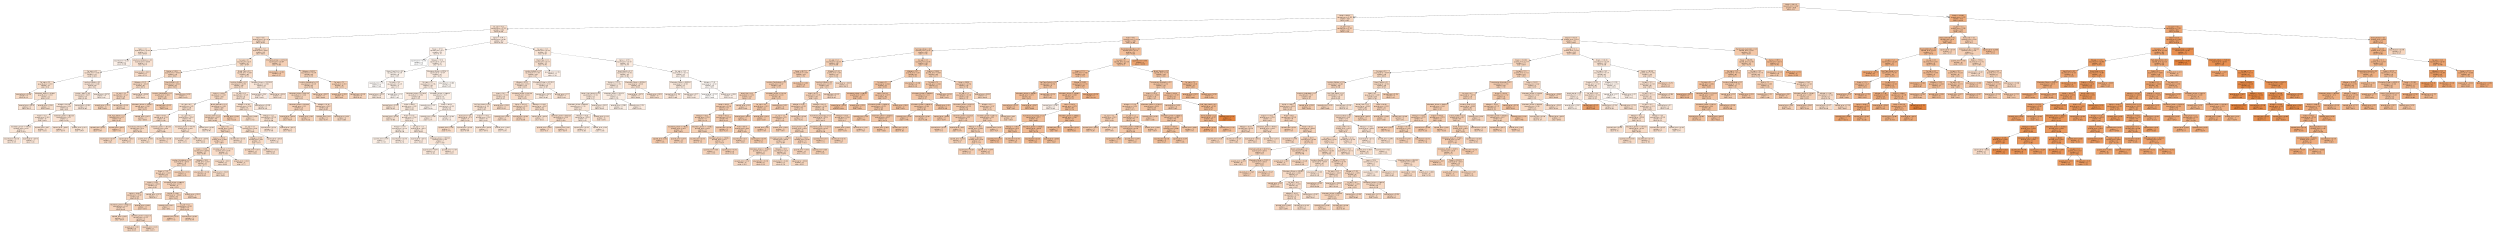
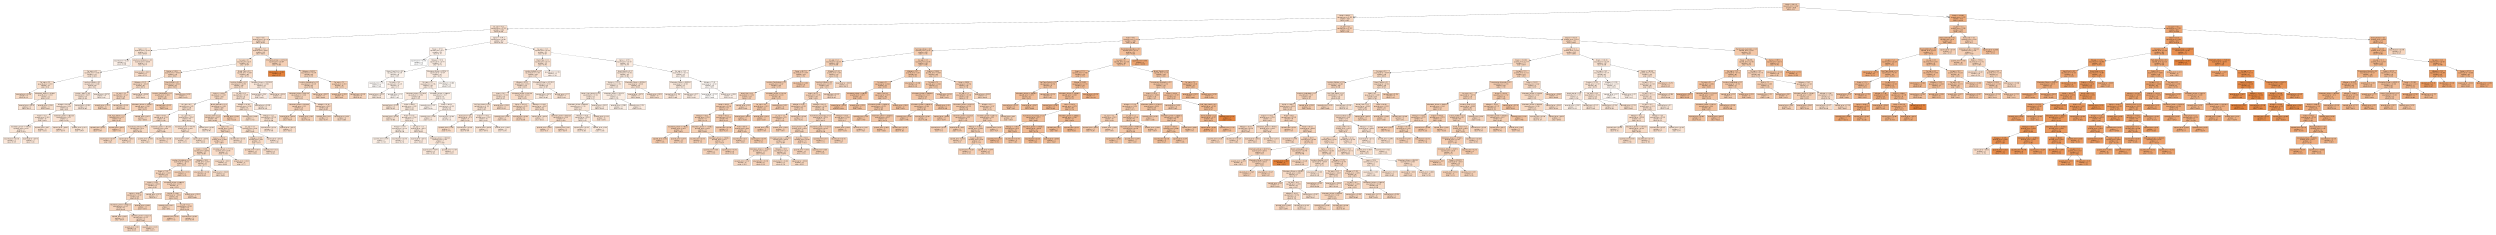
(277, 74) -> (277, 74)
(1051, 107) -> (1051, 107)
(1591, 107) -> (1591, 107)
(1281, 163) -> (1281, 163)
